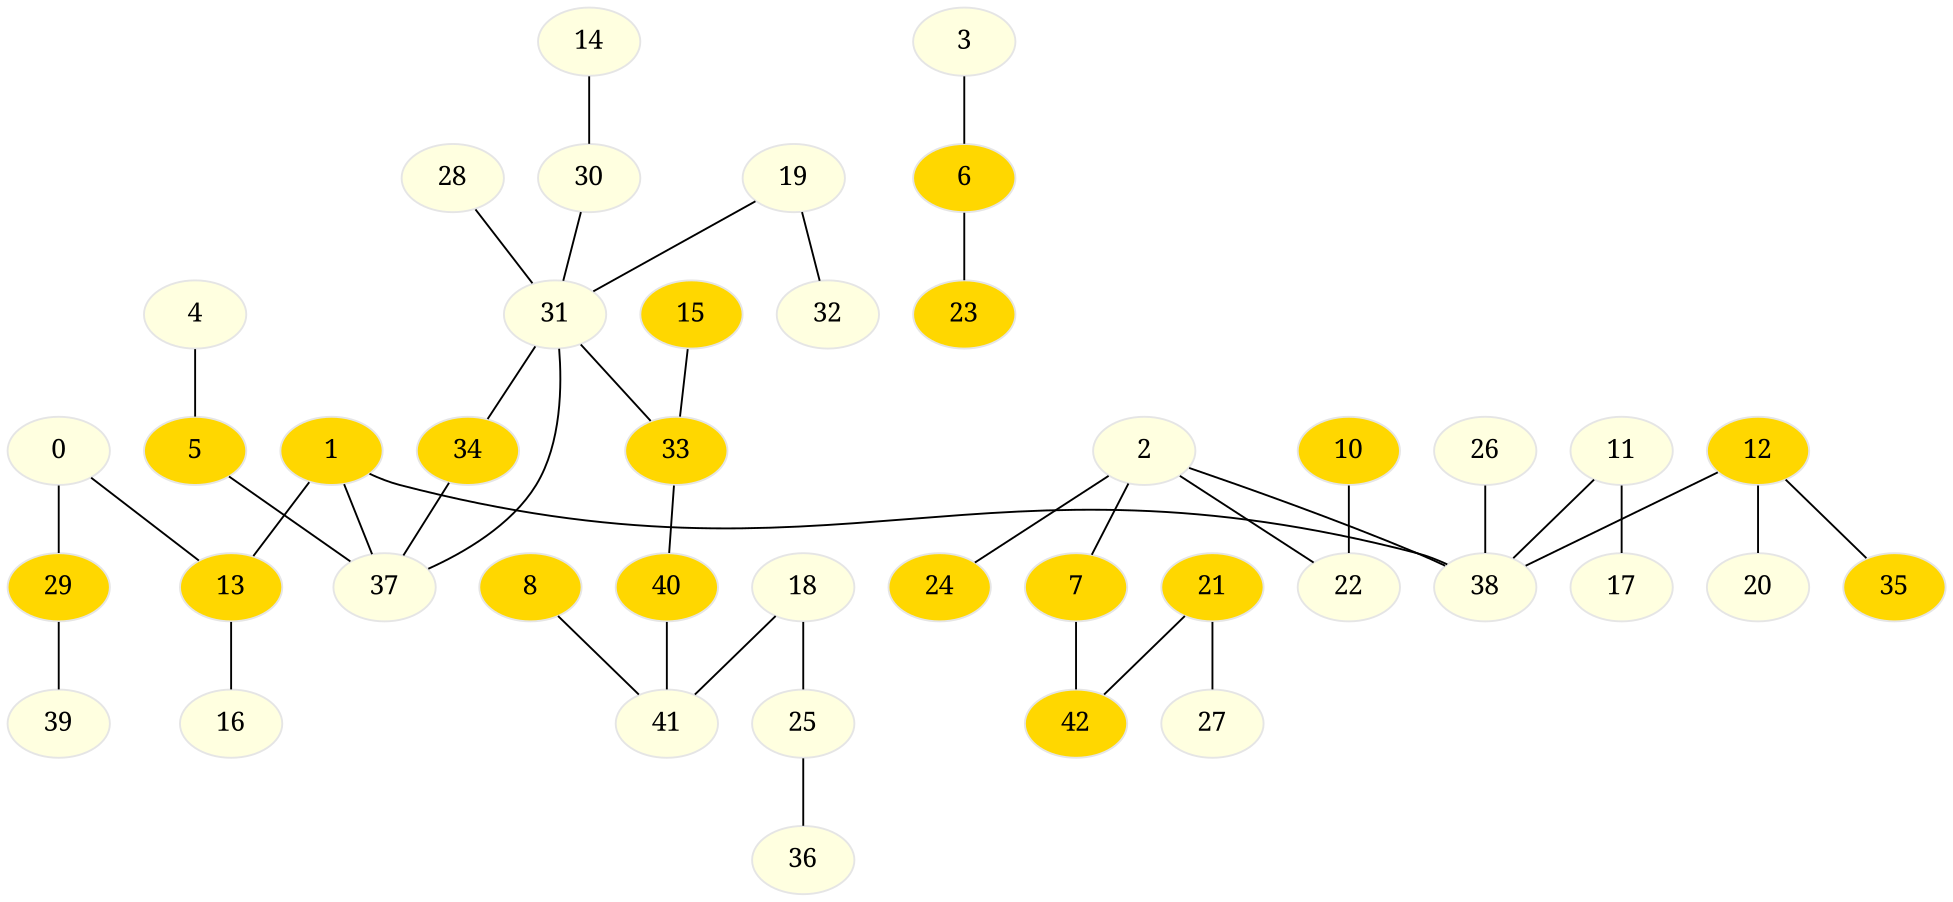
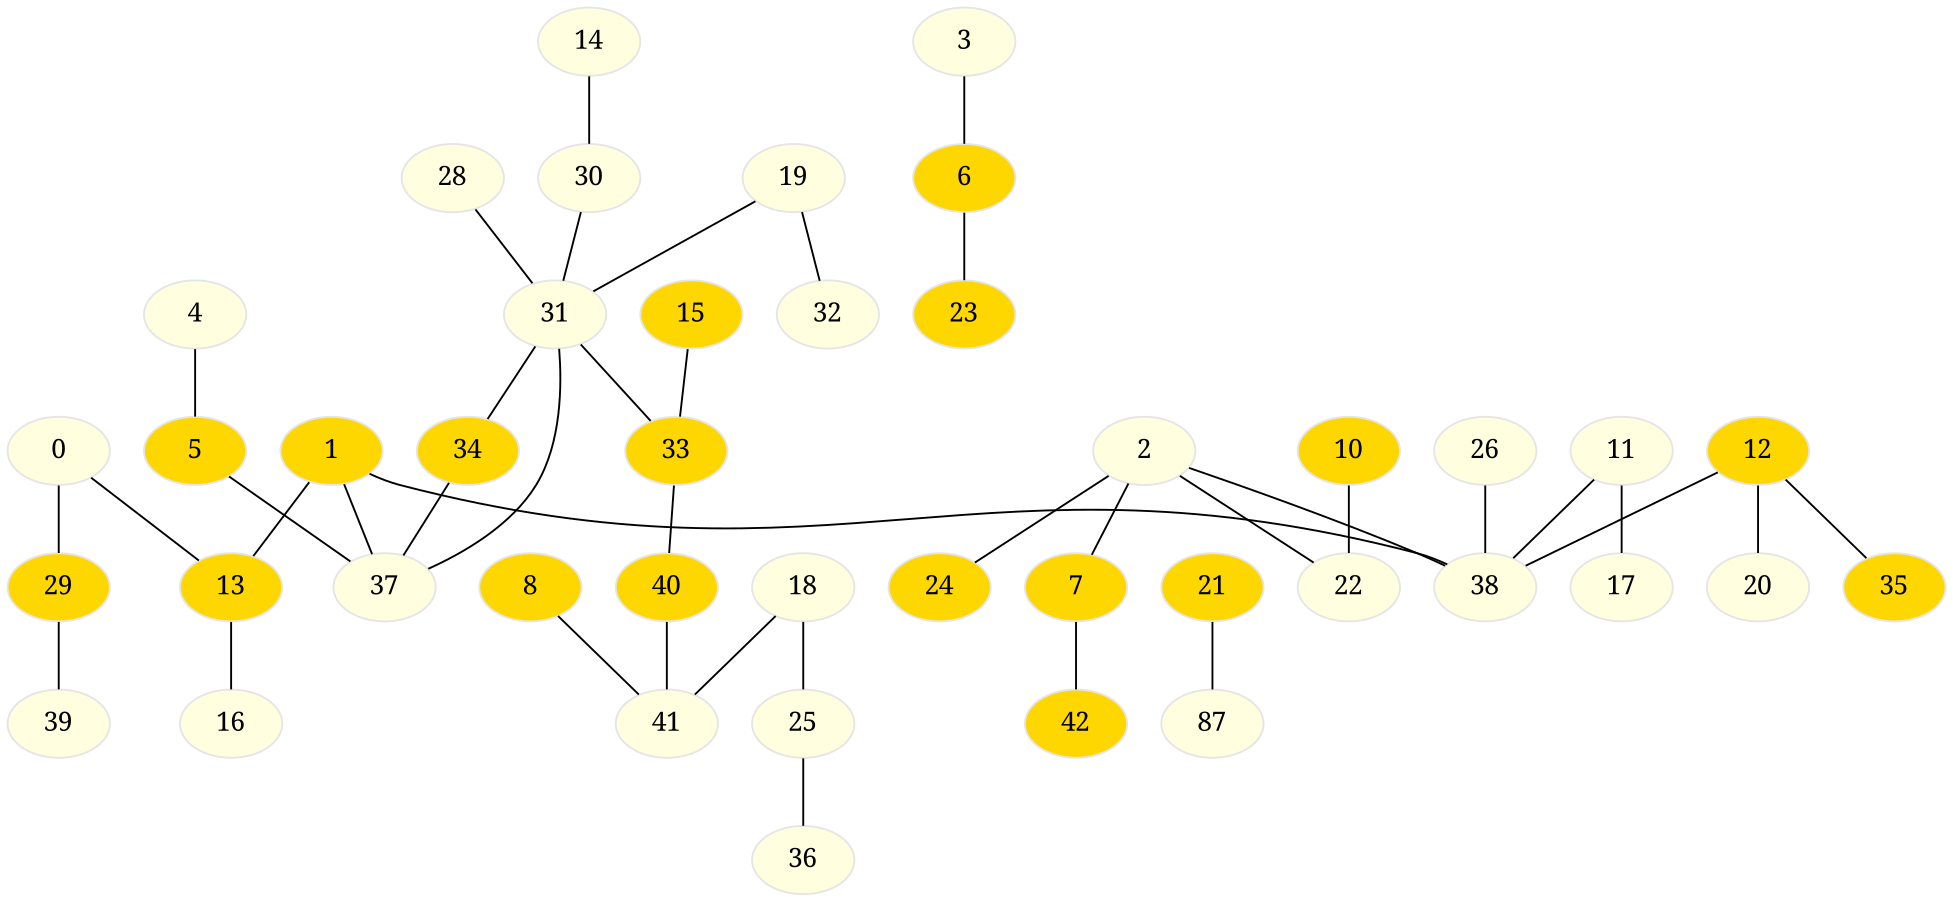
(1144, 655) -> none
(1212, 724) -> (1212, 724)
